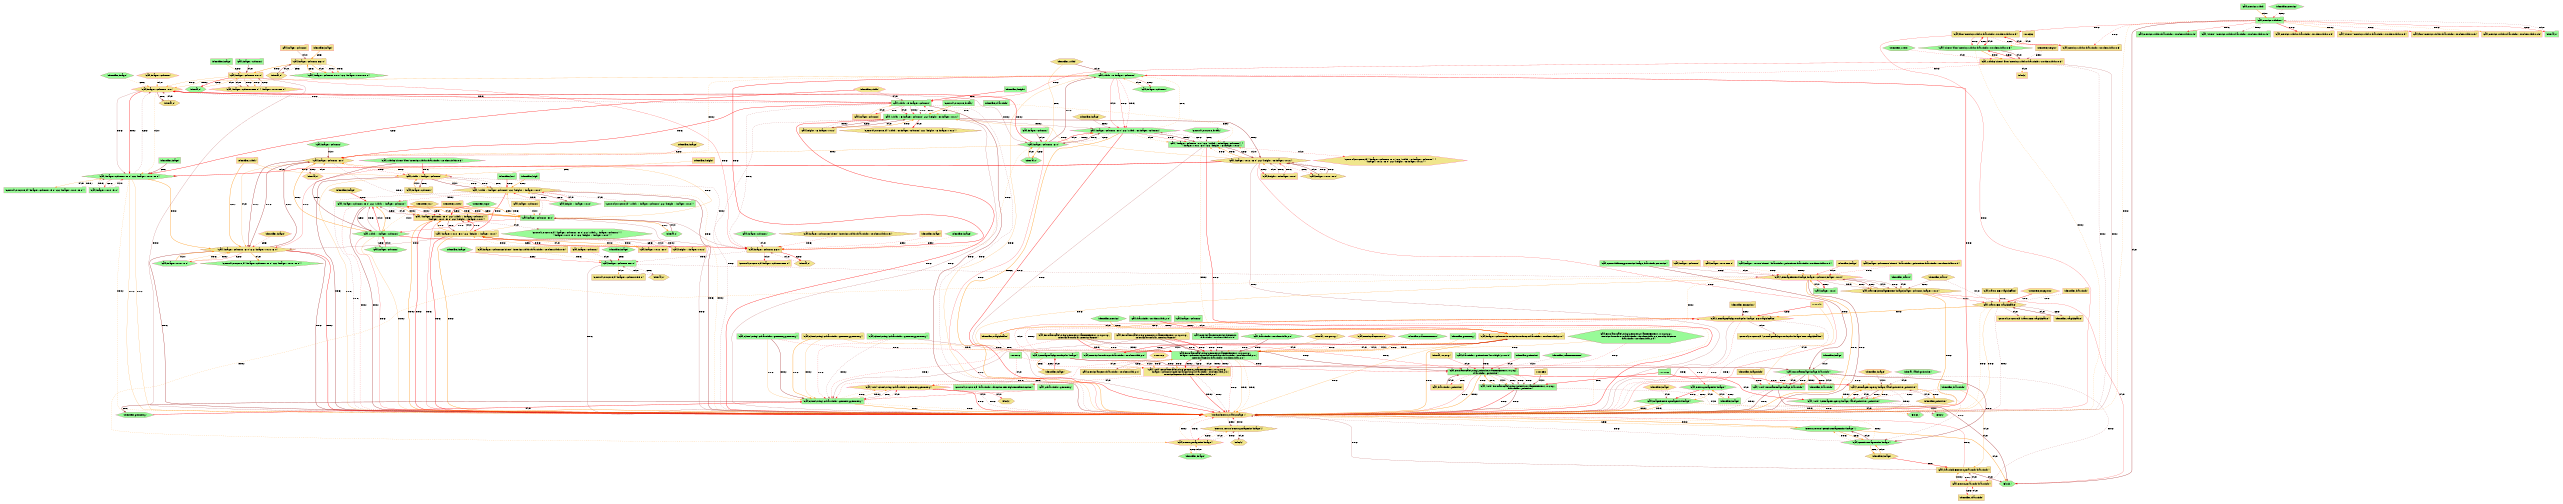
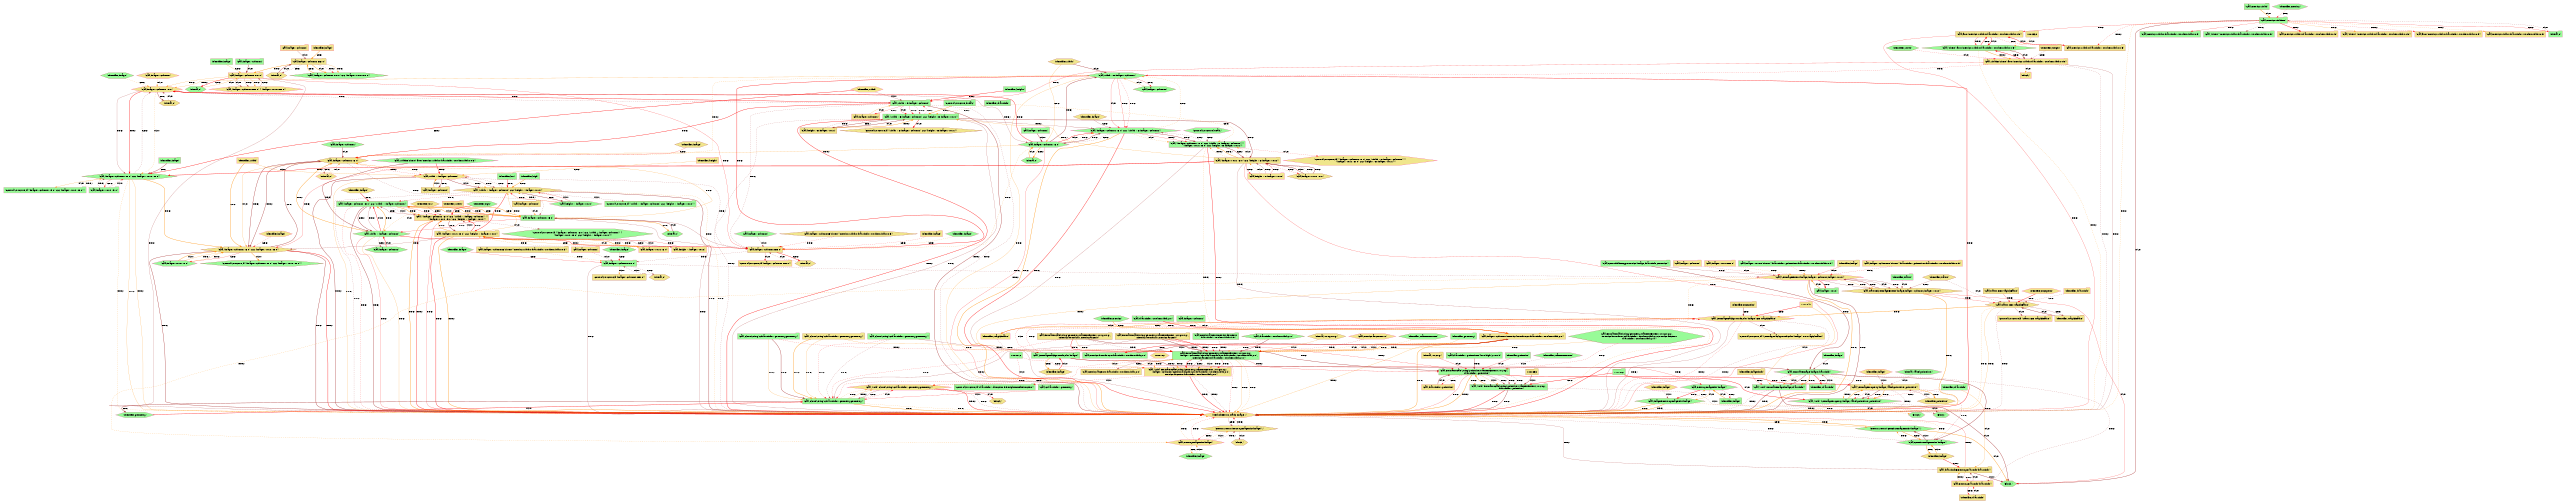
(1261, 161) -> (1247, 161)
